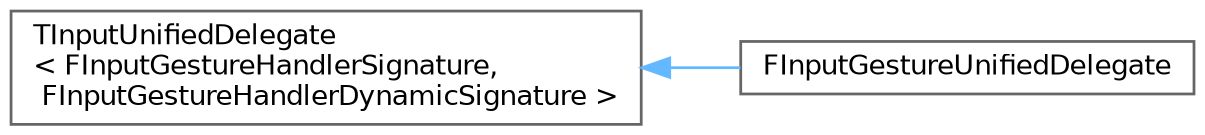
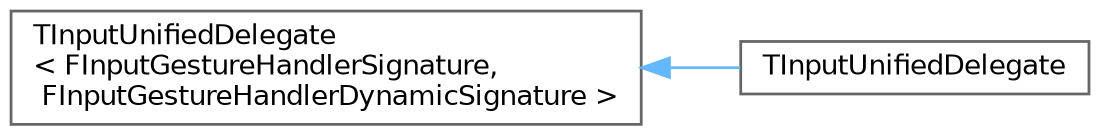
(967, 68) -> (915, 68)
